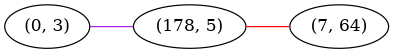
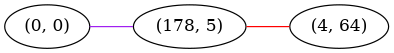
(47, 27) -> (47, 27)
(339, 27) -> (339, 27)
